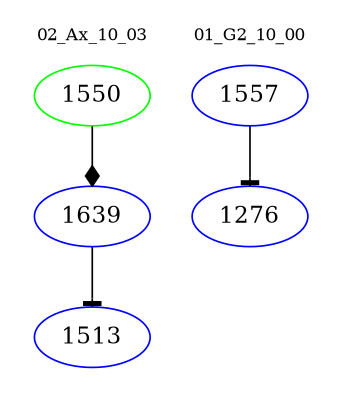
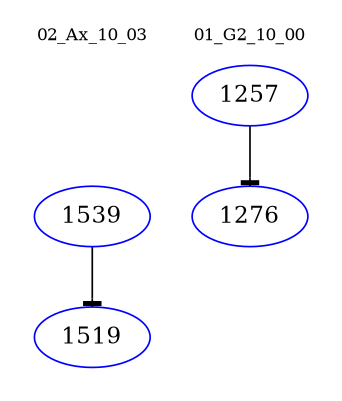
(92, 96) -> none
(250, 96) -> (250, 96)
(92, 216) -> (92, 216)
(92, 337) -> (92, 337)
